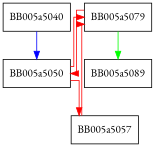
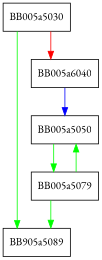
(37, 17) -> (65, 74)
none -> (37, 17)
(76, 38) -> (76, 162)
(74, 42) -> (54, 154)
(118, 74) -> (37, 242)
(105, 130) -> none
